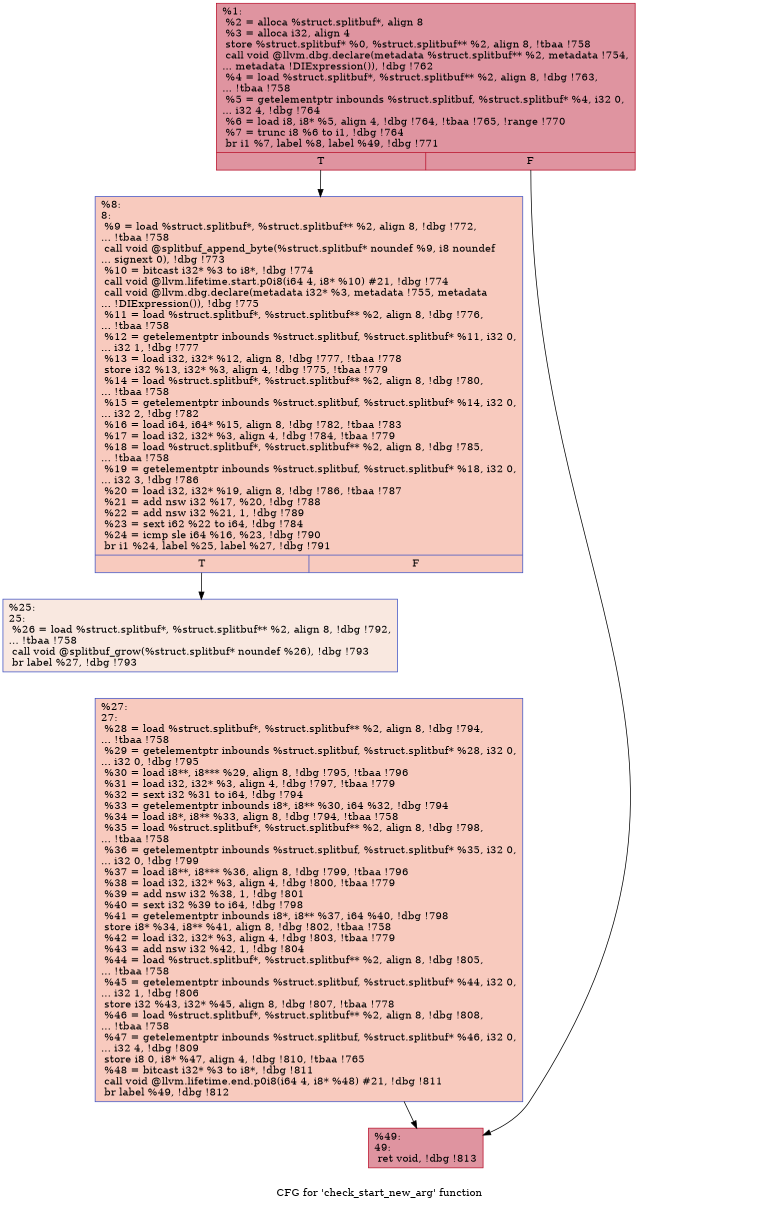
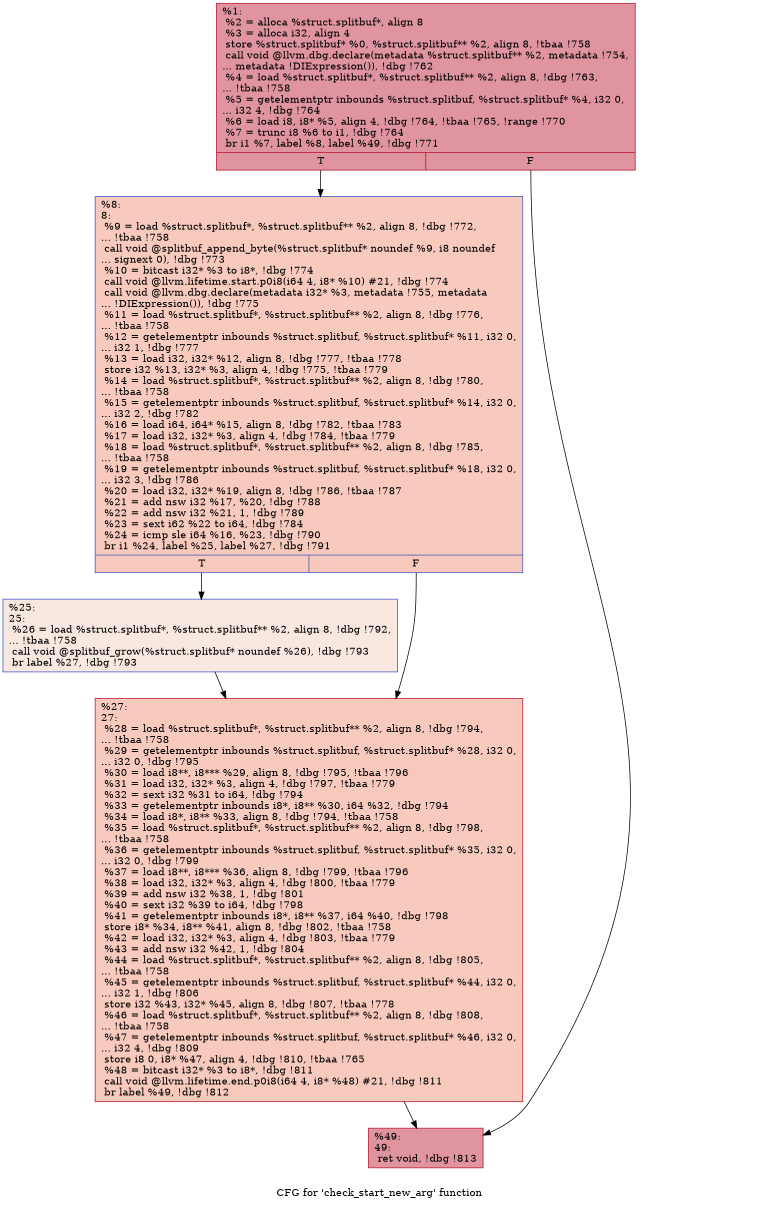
none -> (413, 633)
none -> (219, 682)
(309, 900) -> (309, 900)
